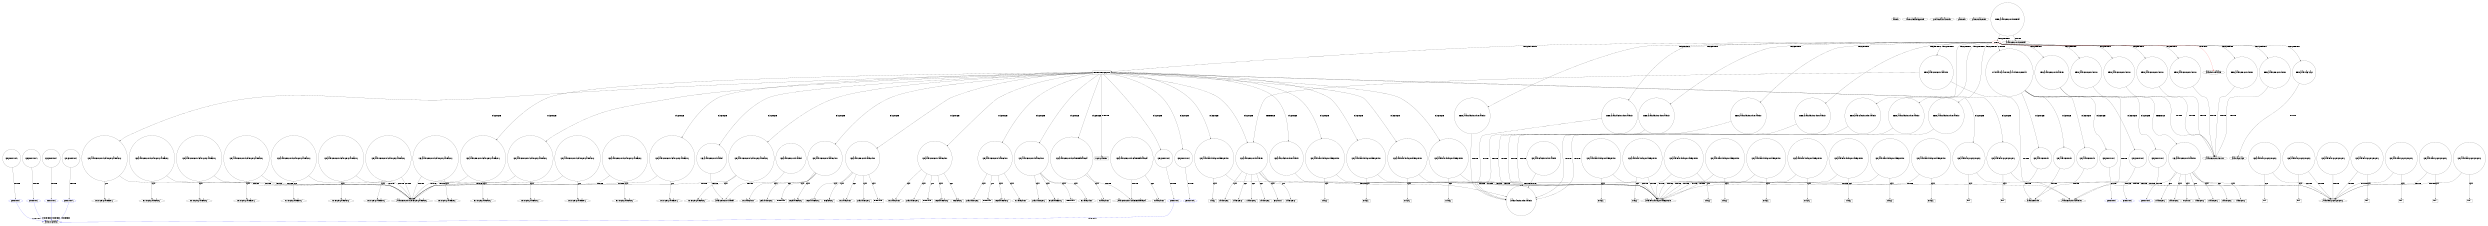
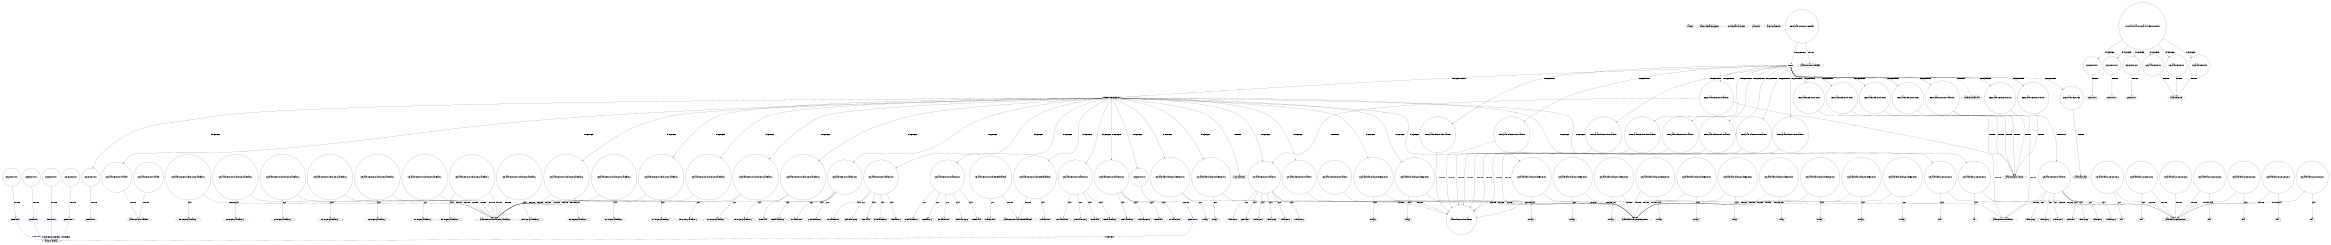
(1998, 47) -> none
